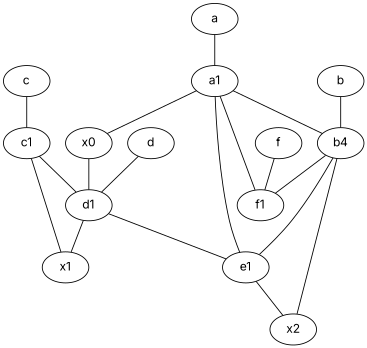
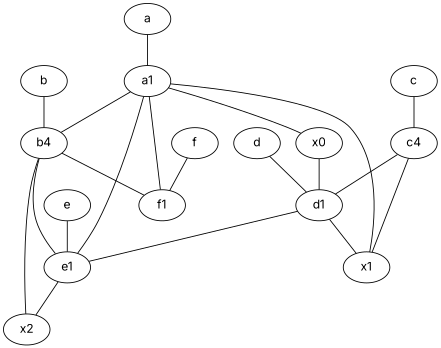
none -> (326, 113)
(27, 143) -> (414, 143)
none -> (67, 205)
